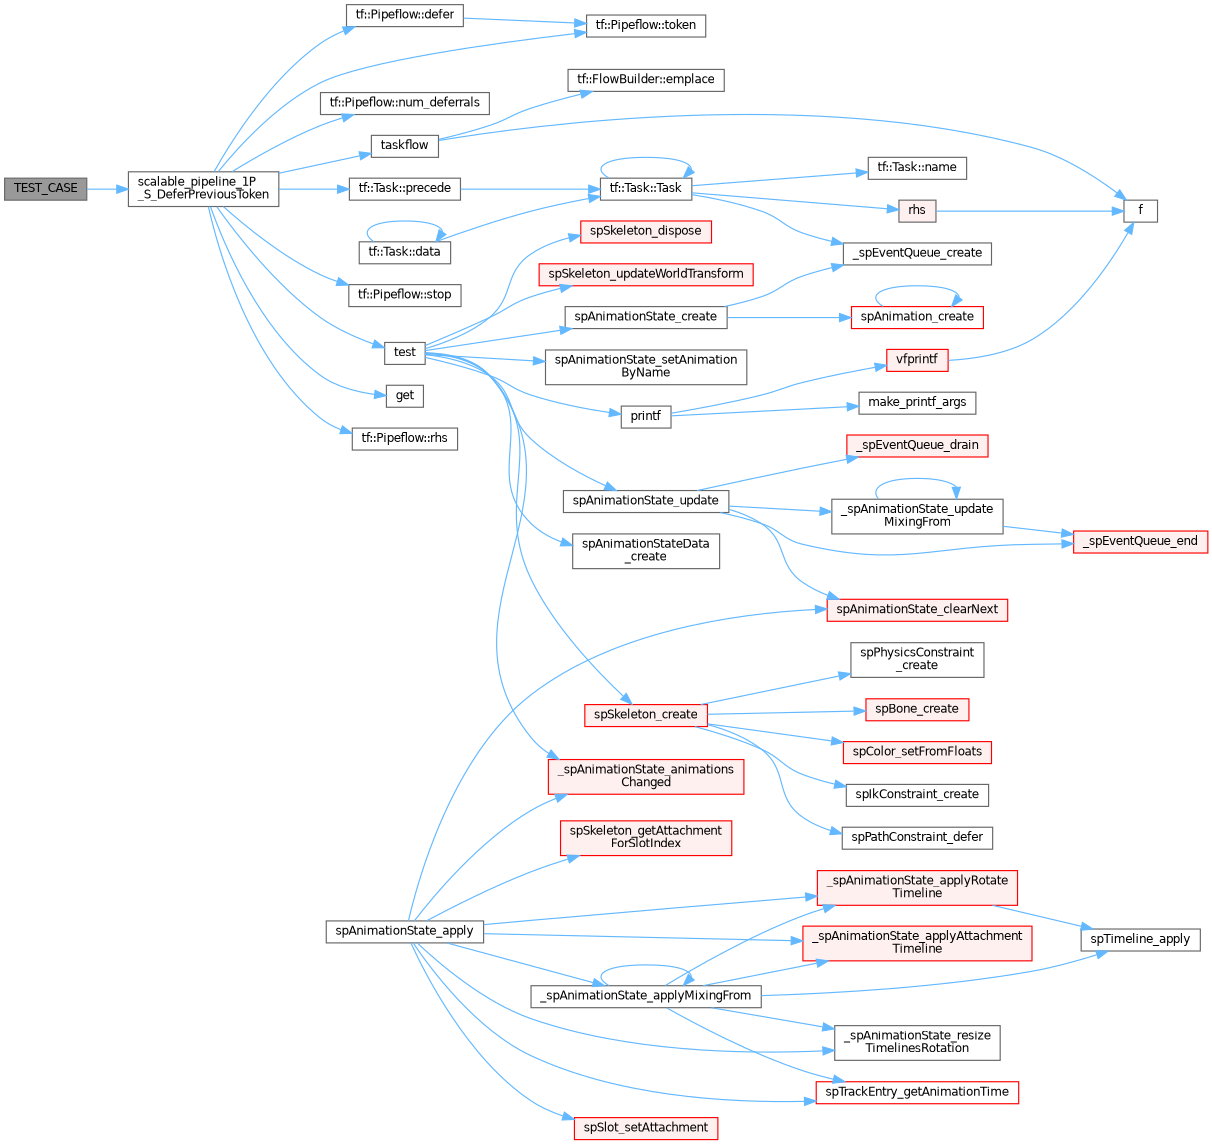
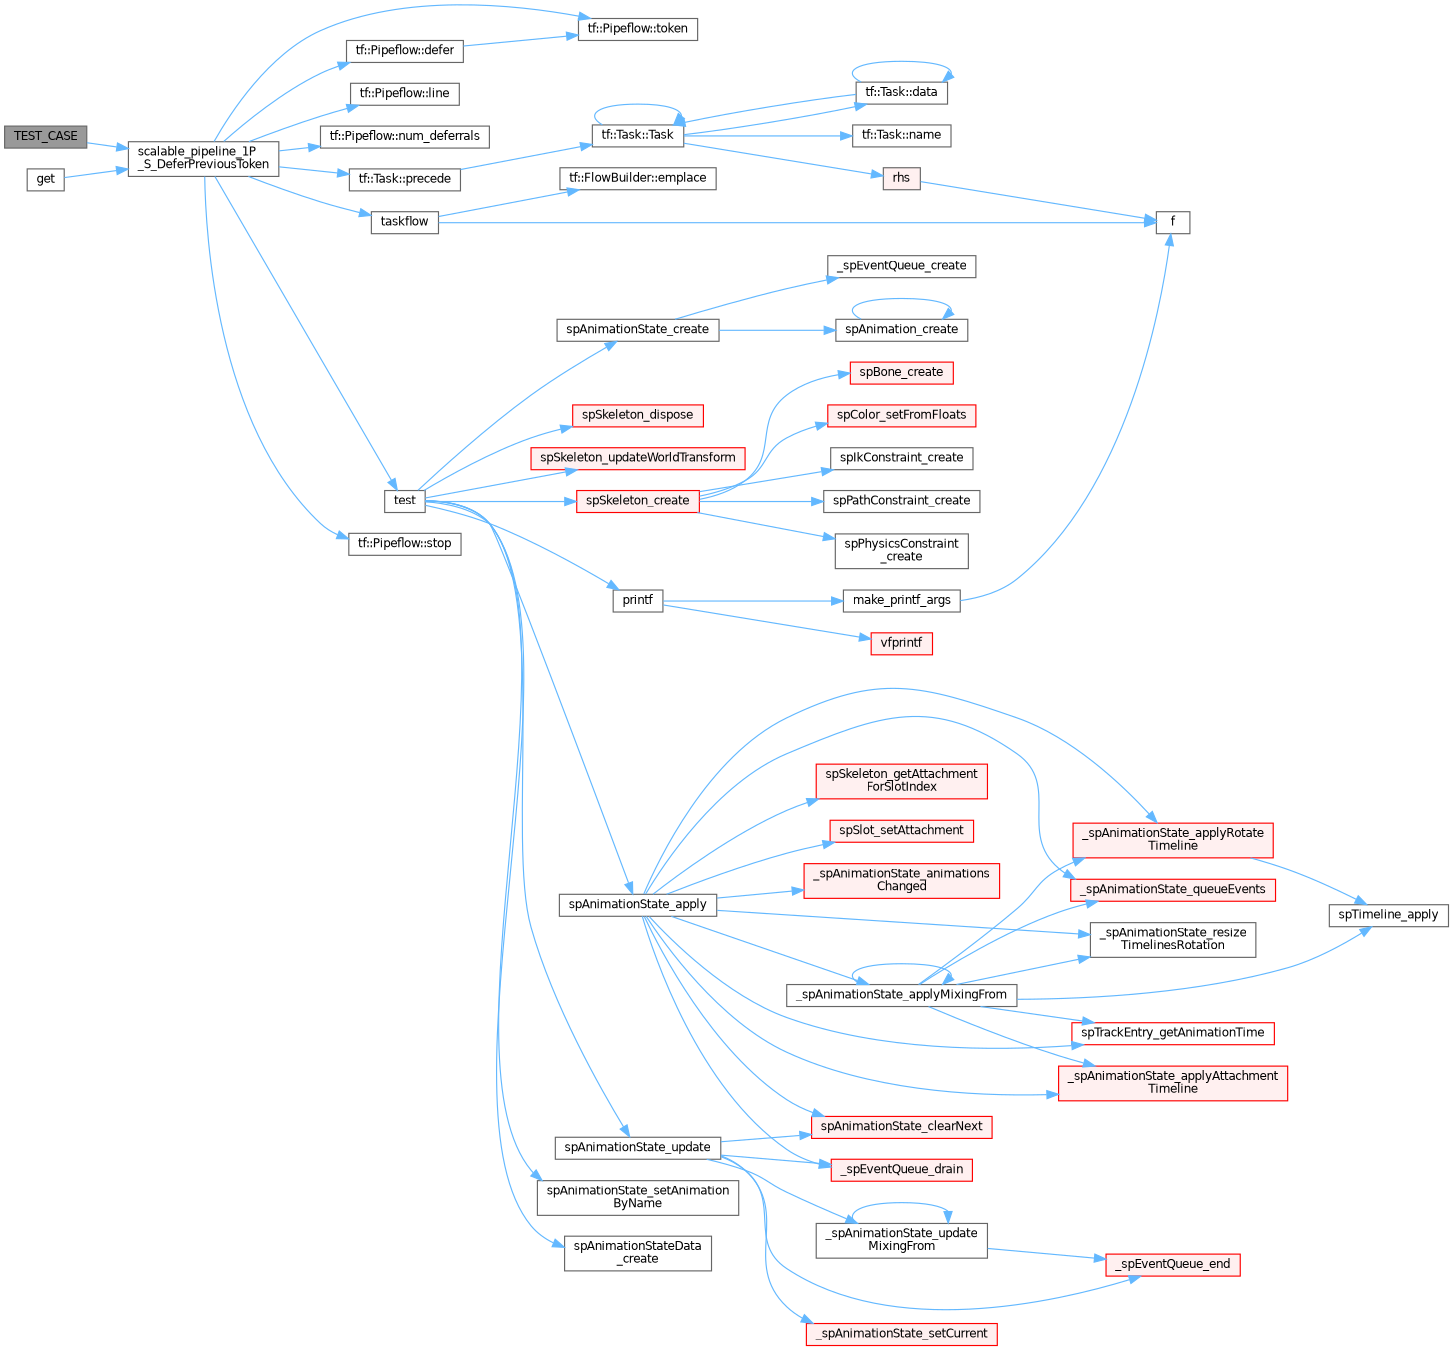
(764, 212) -> (770, 122)
(917, 318) -> (902, 330)
(270, 323) -> (90, 174)
(1056, 323) -> (1110, 454)
(405, 439) -> (405, 94)
(512, 557) -> (548, 670)
(917, 838) -> (902, 502)
none -> (1173, 890)
none -> (706, 1060)
none -> (902, 1335)
